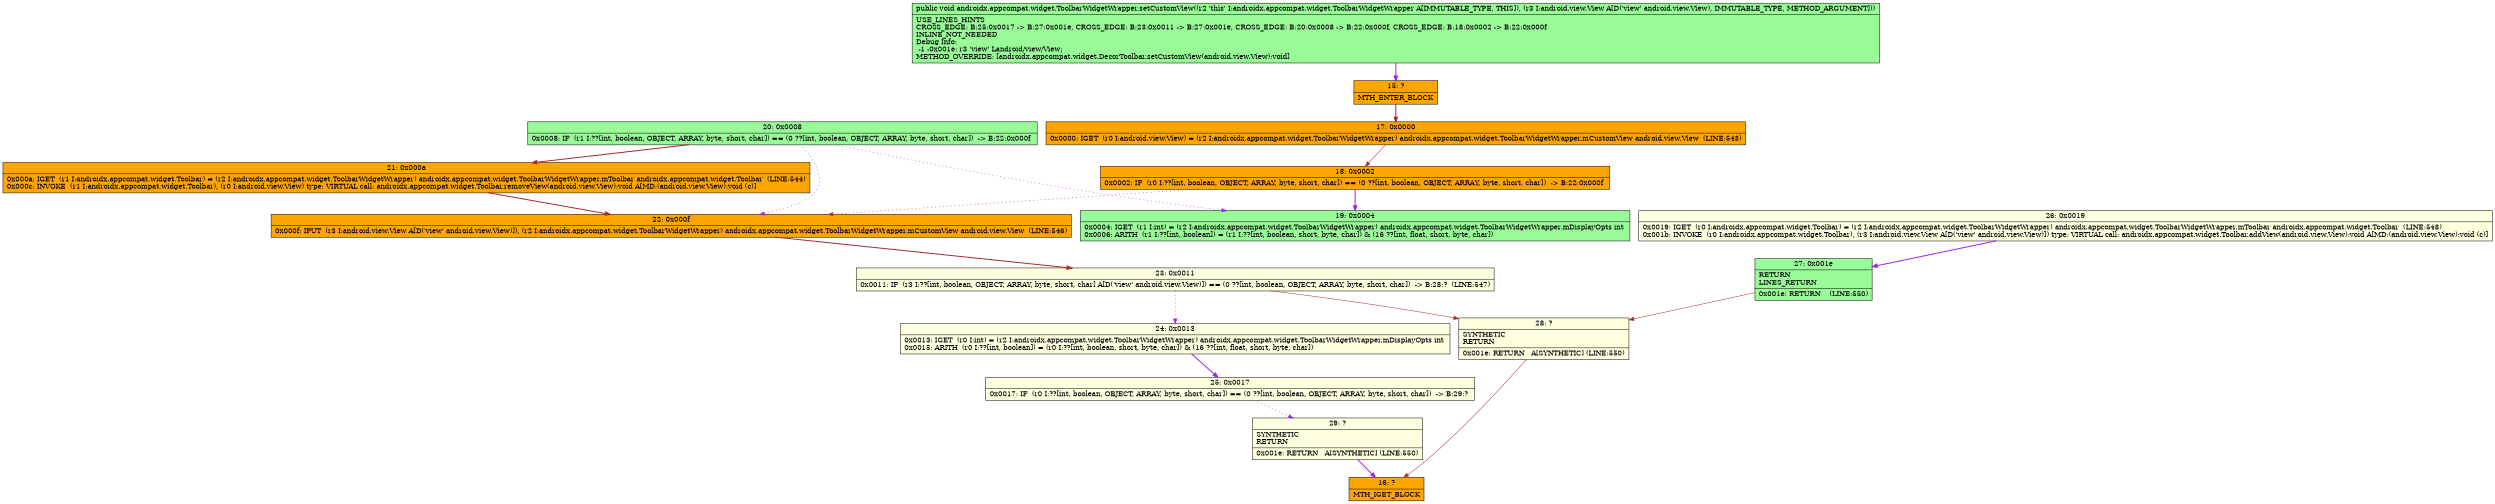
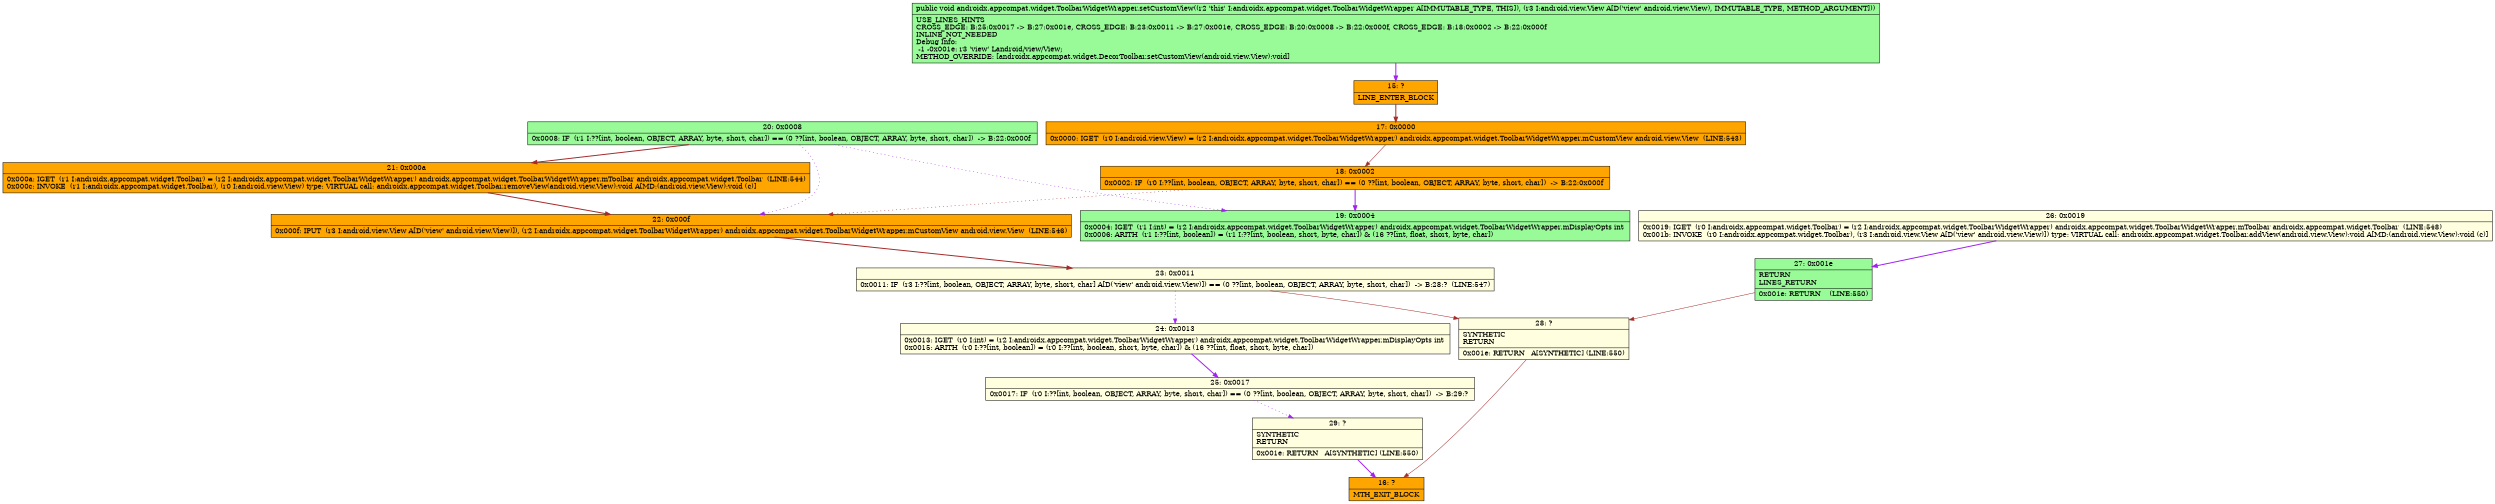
(1396, 98) -> (1396, 98)
(1387, 495) -> (1386, 495)
